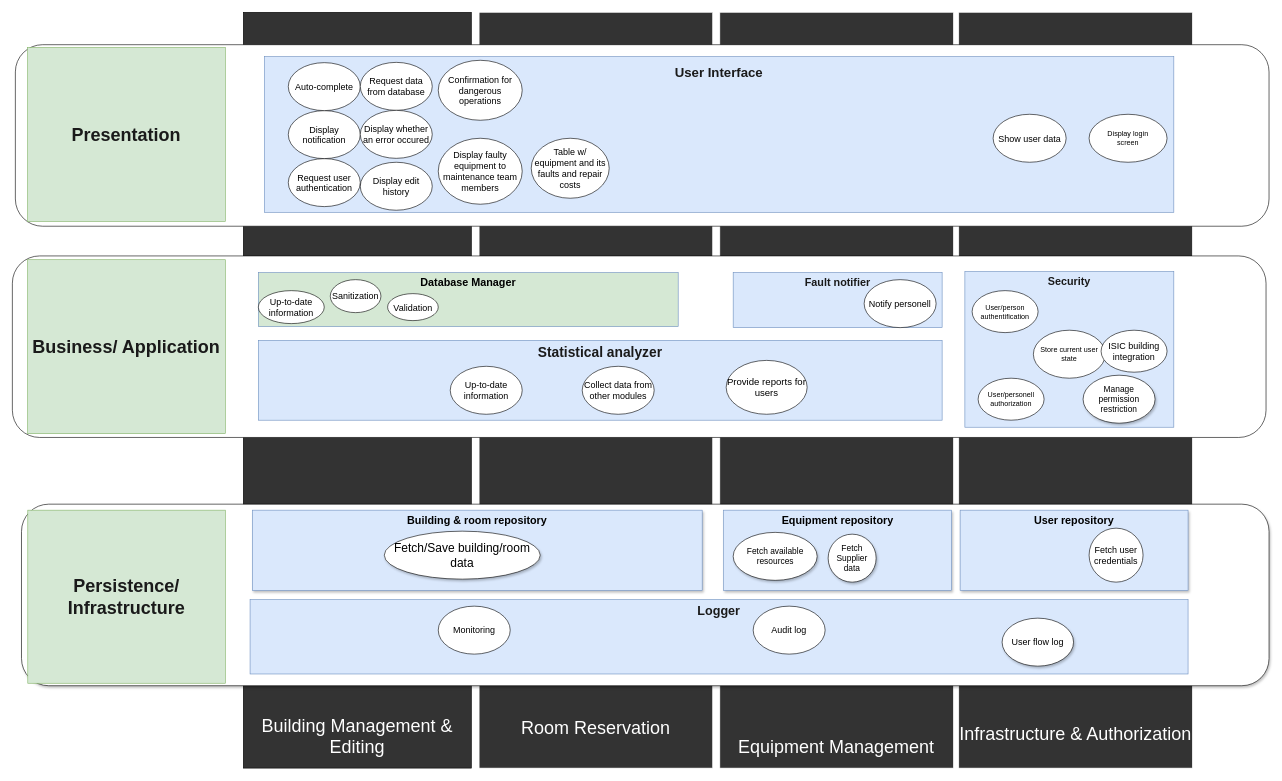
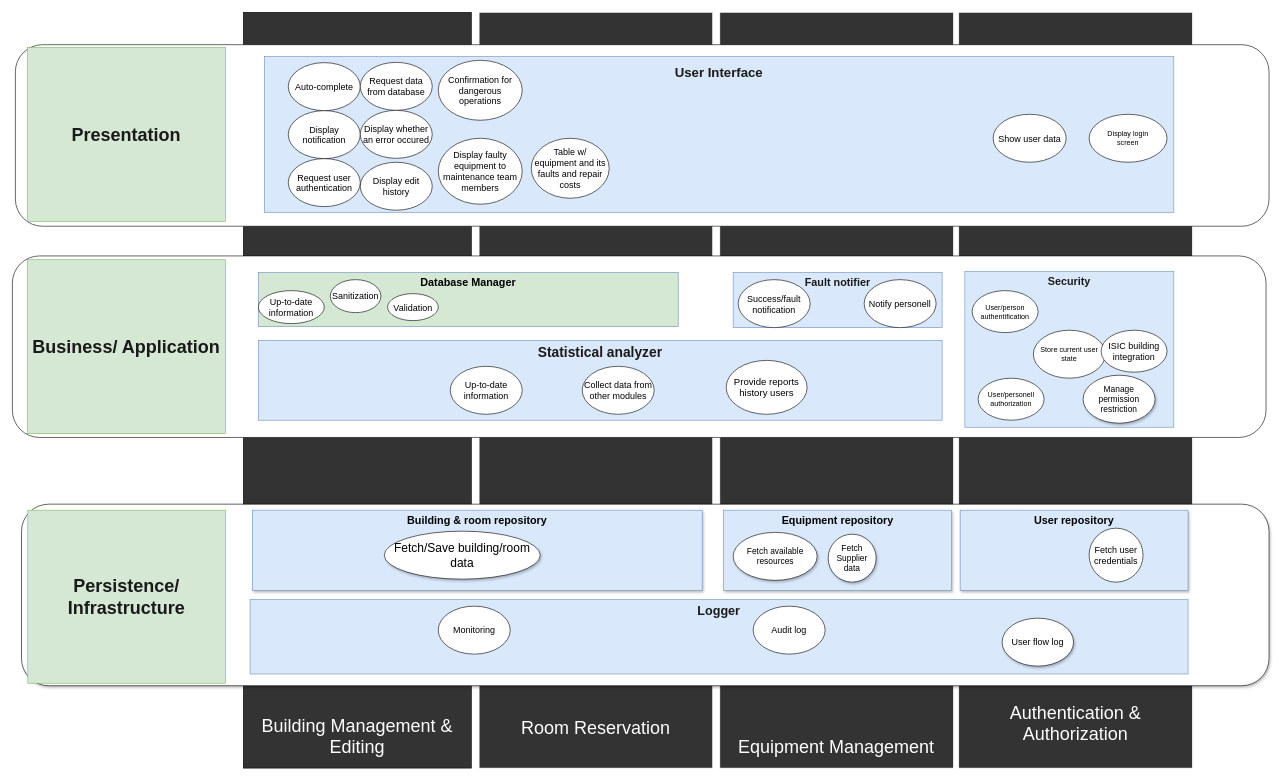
none -> (774, 304)
(767, 387) -> (767, 387)
(1076, 762) -> (1076, 762)
